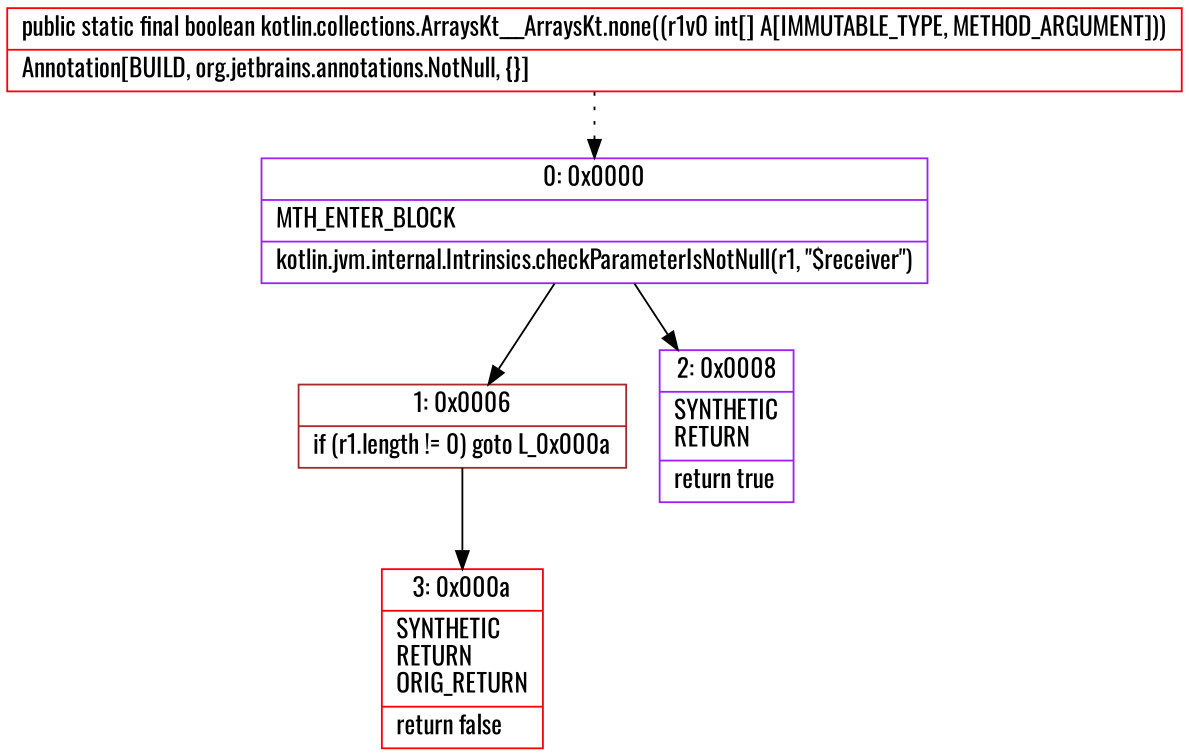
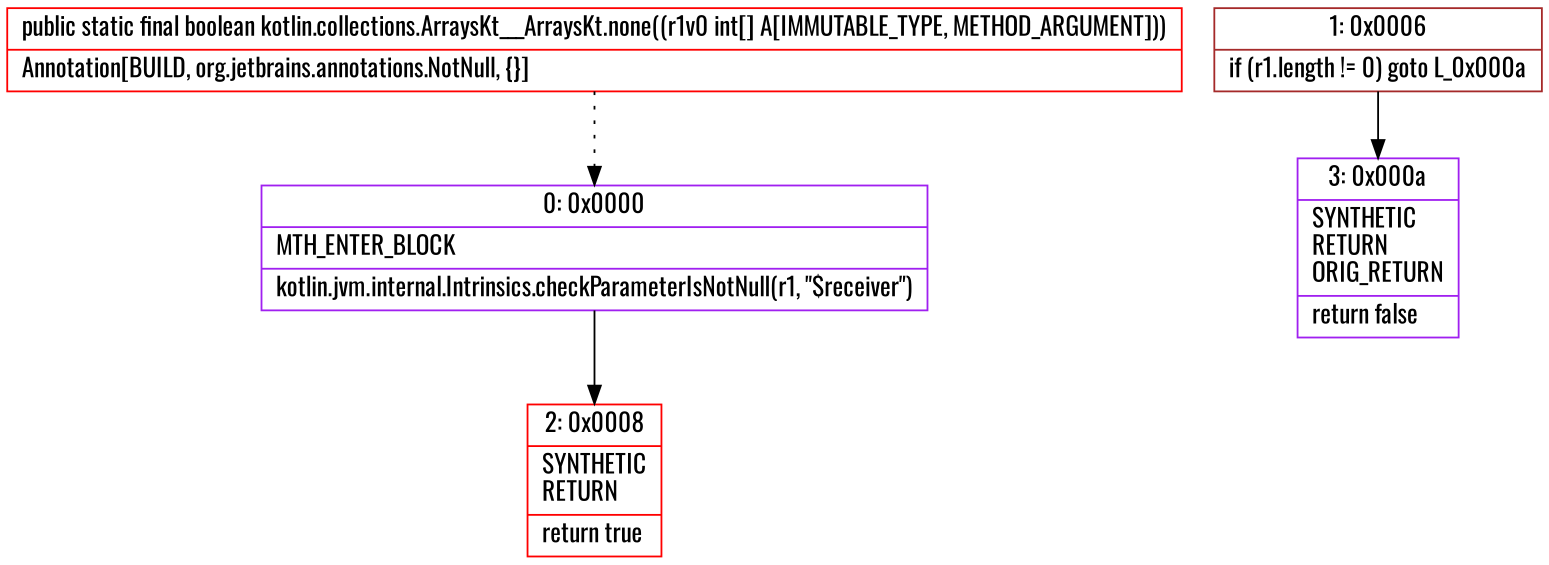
(527, 326) -> none
(727, 426) -> (594, 480)
(462, 659) -> (1378, 248)
